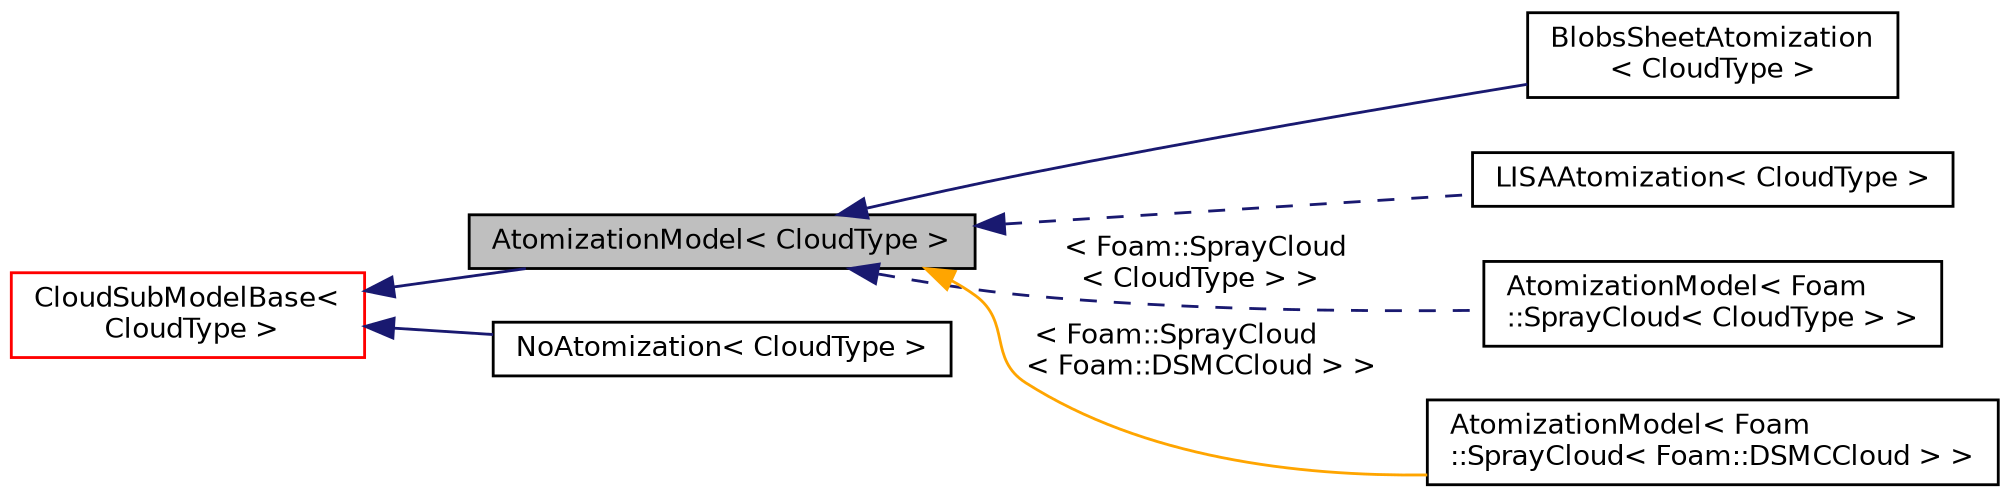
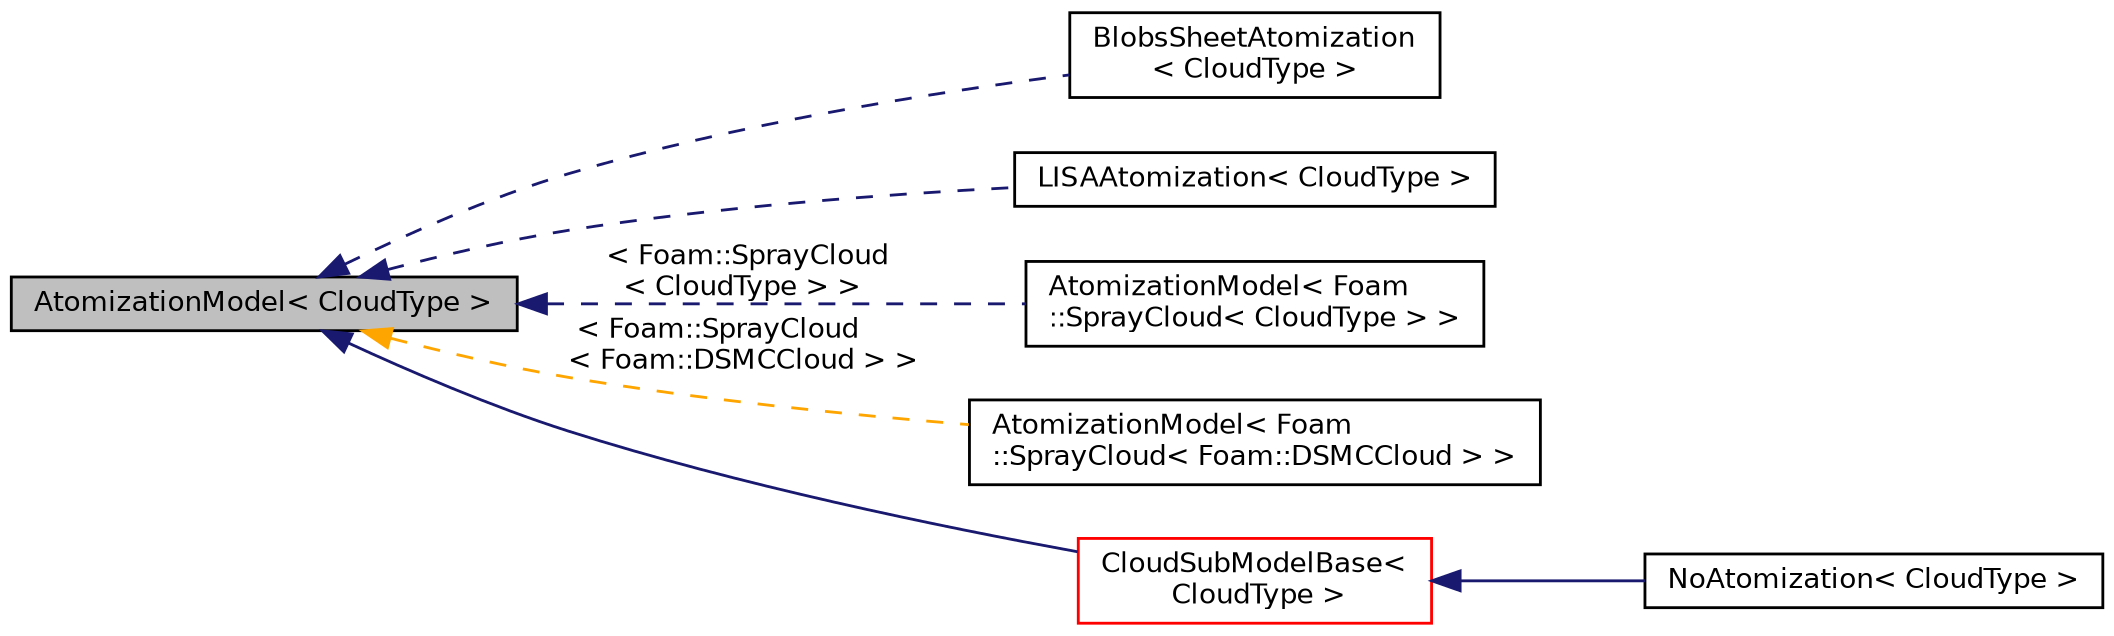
(1196, 141) -> (699, 140)
(460, 278) -> (706, 471)
(1156, 441) -> (678, 394)
